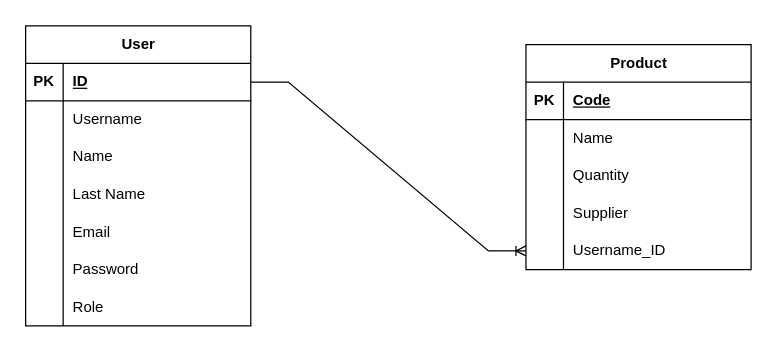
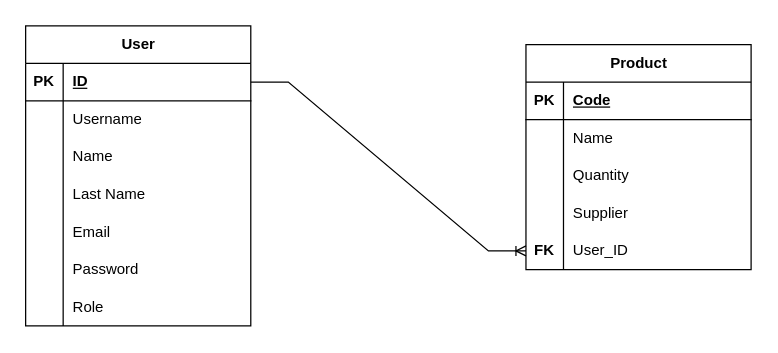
none -> (544, 251)
(619, 251) -> (603, 251)
